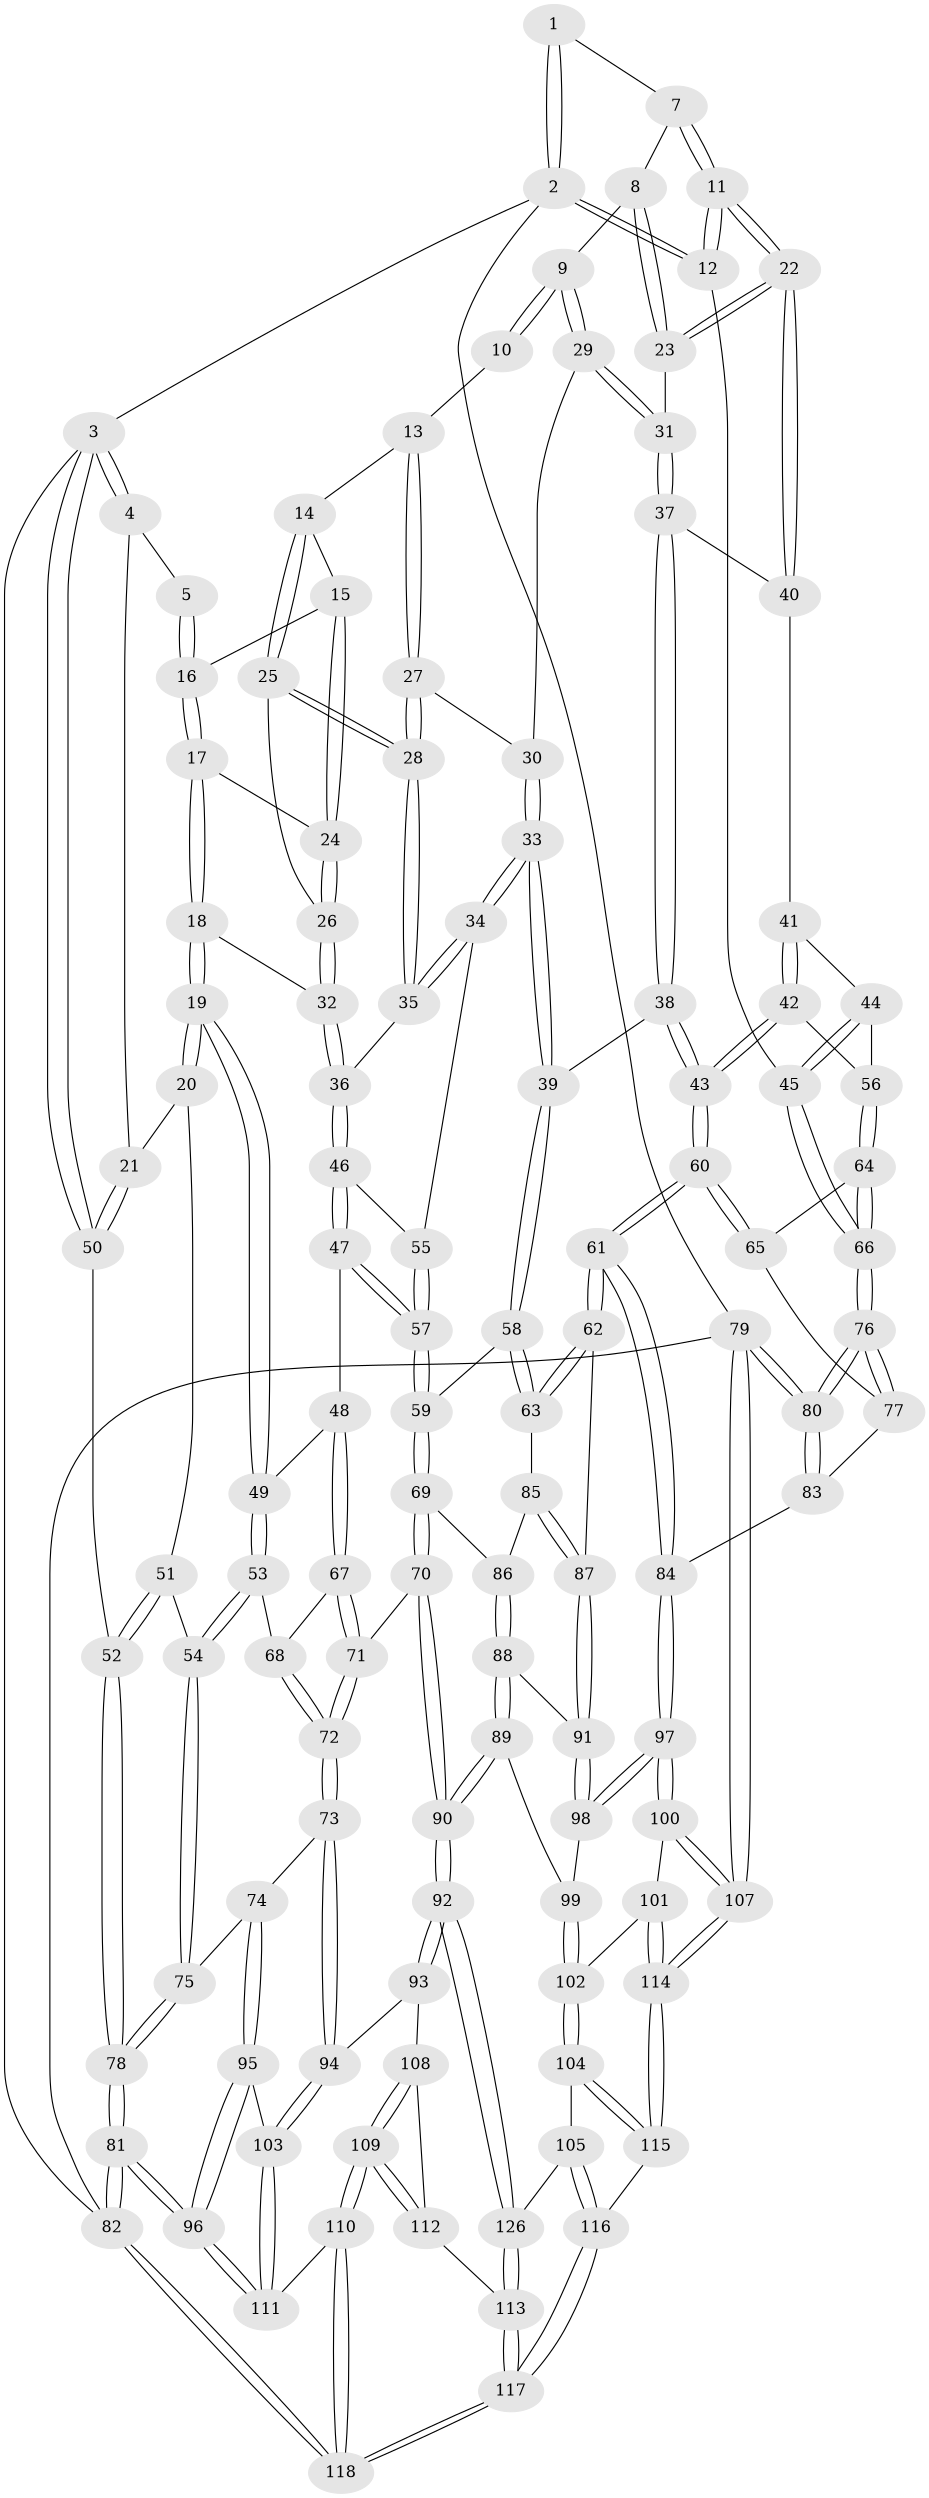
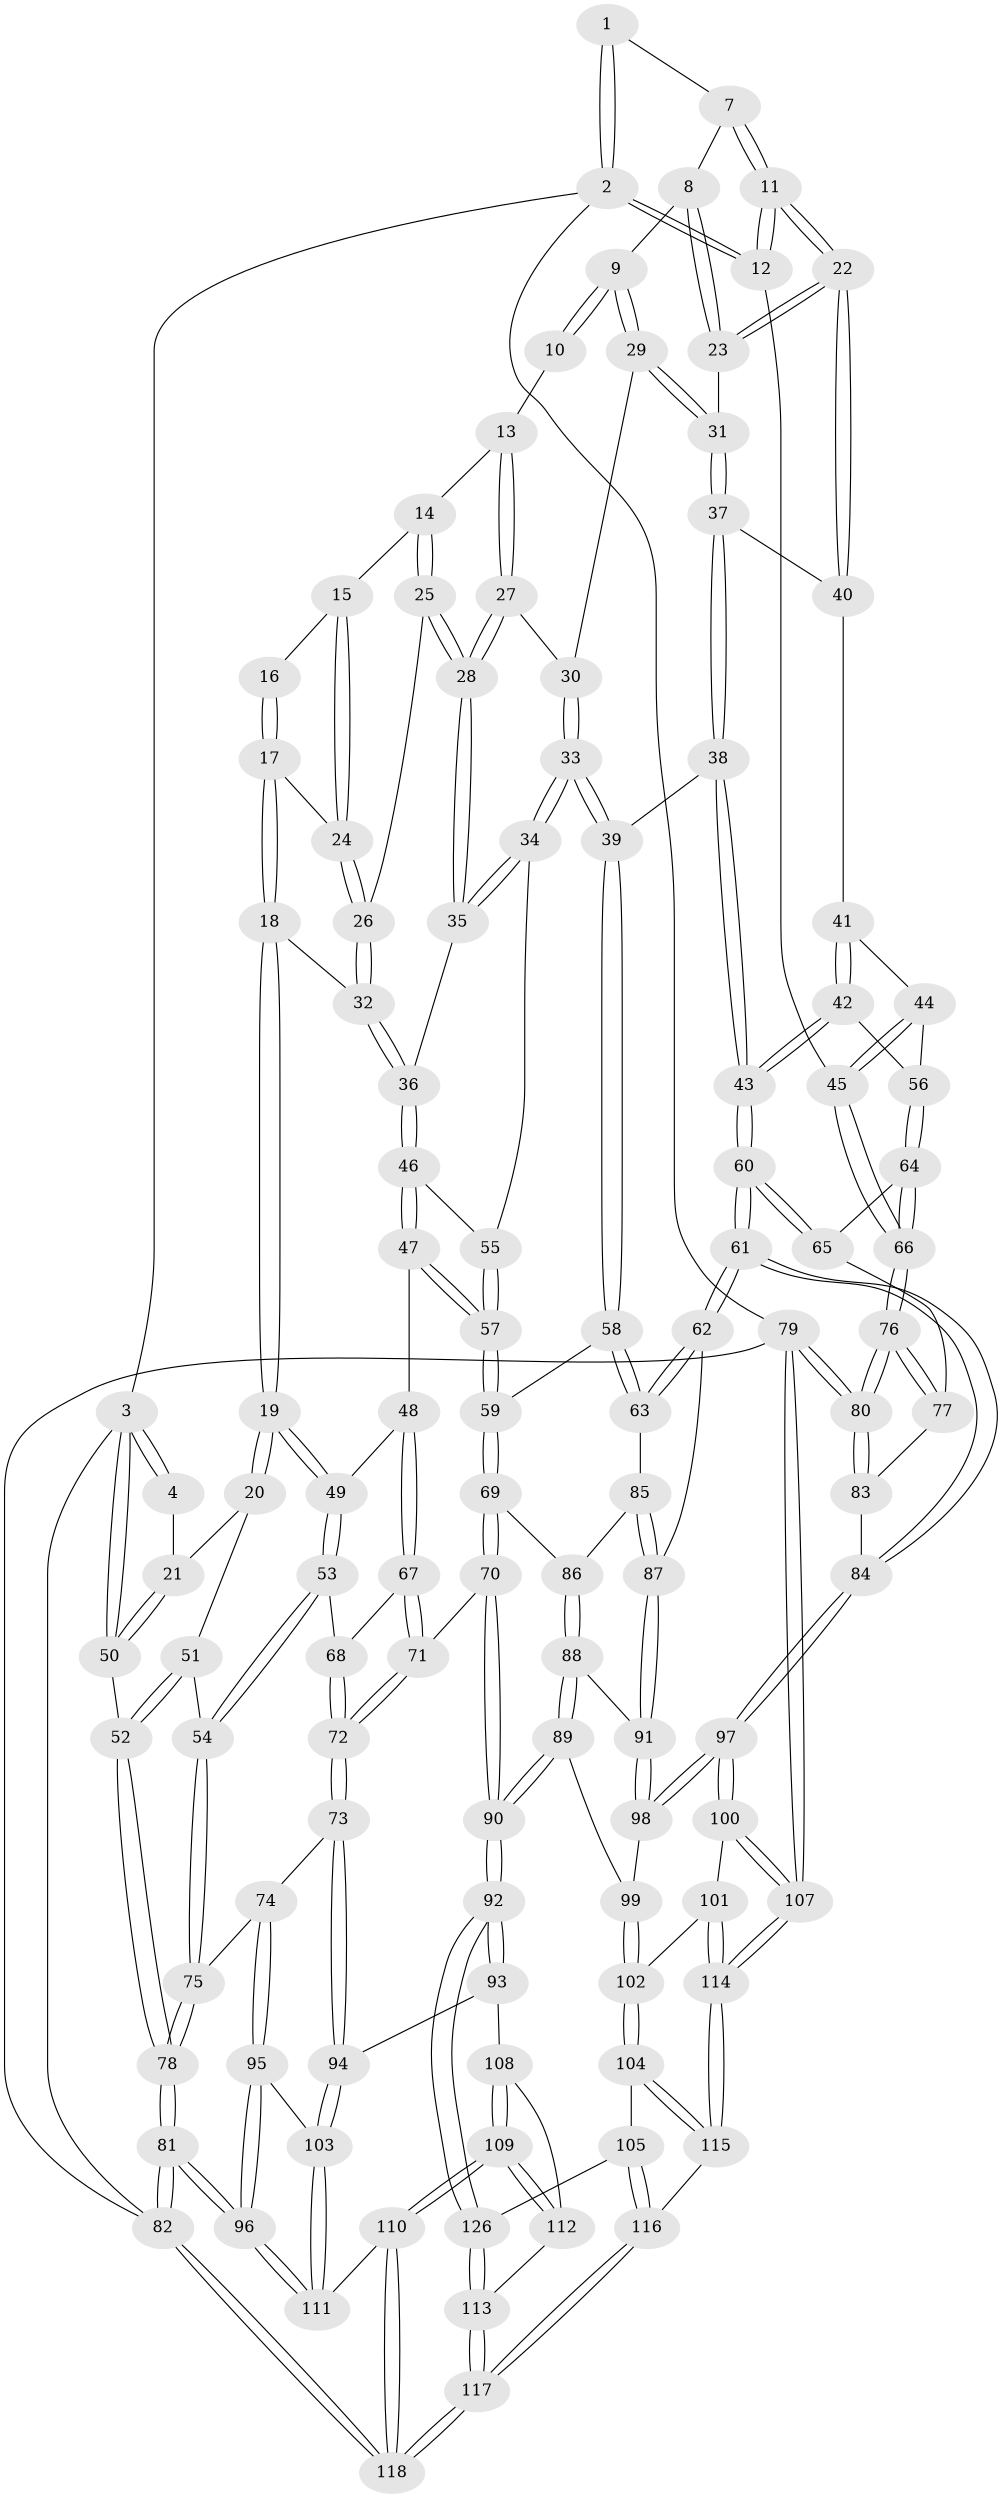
(187, 596) -> none
